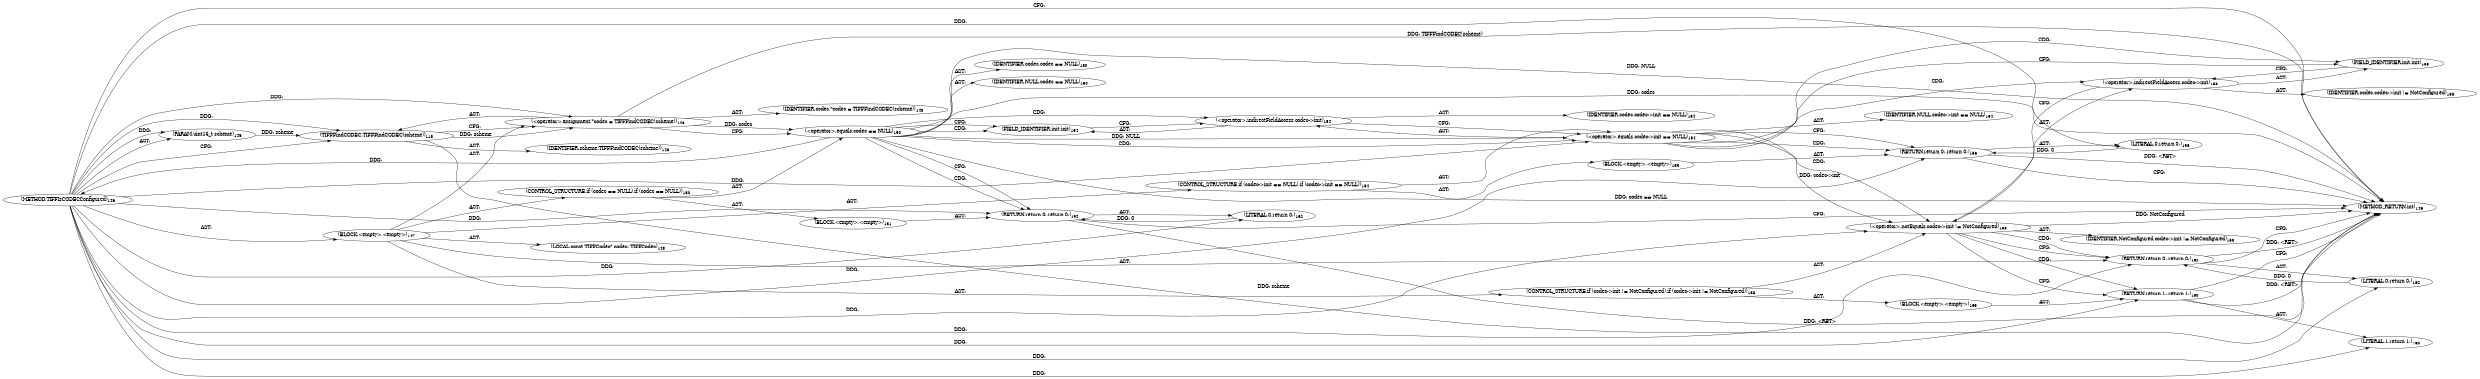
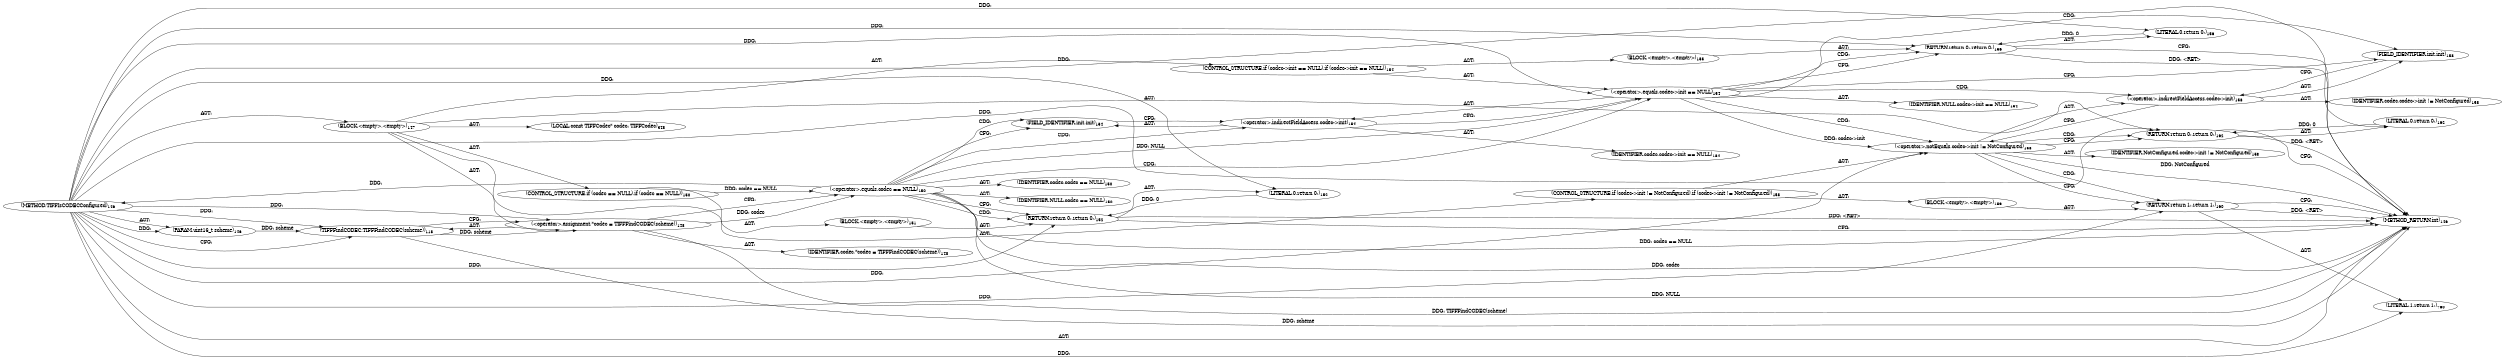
(1040, 6) -> (1065, 337)
(608, 149) -> none
(738, 187) -> (751, 189)
(661, 247) -> (661, 126)
